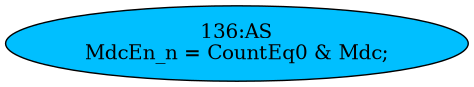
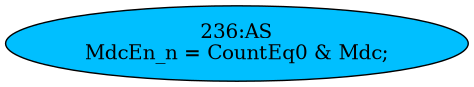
(237, 44) -> (237, 44)
